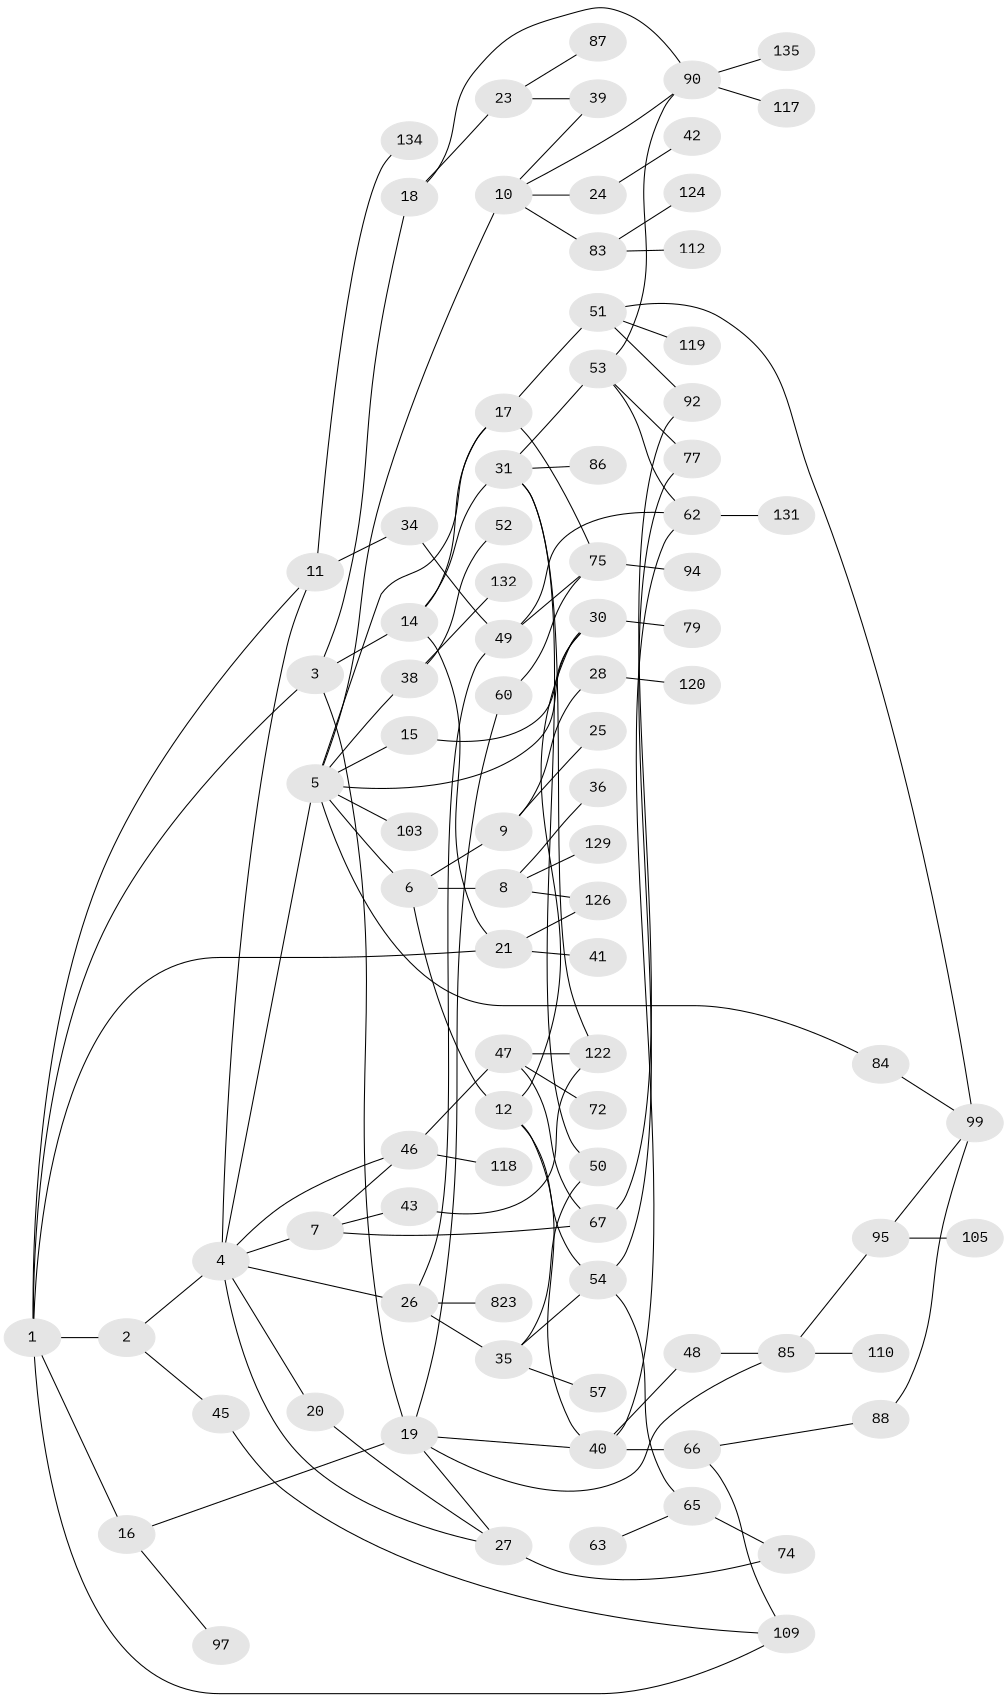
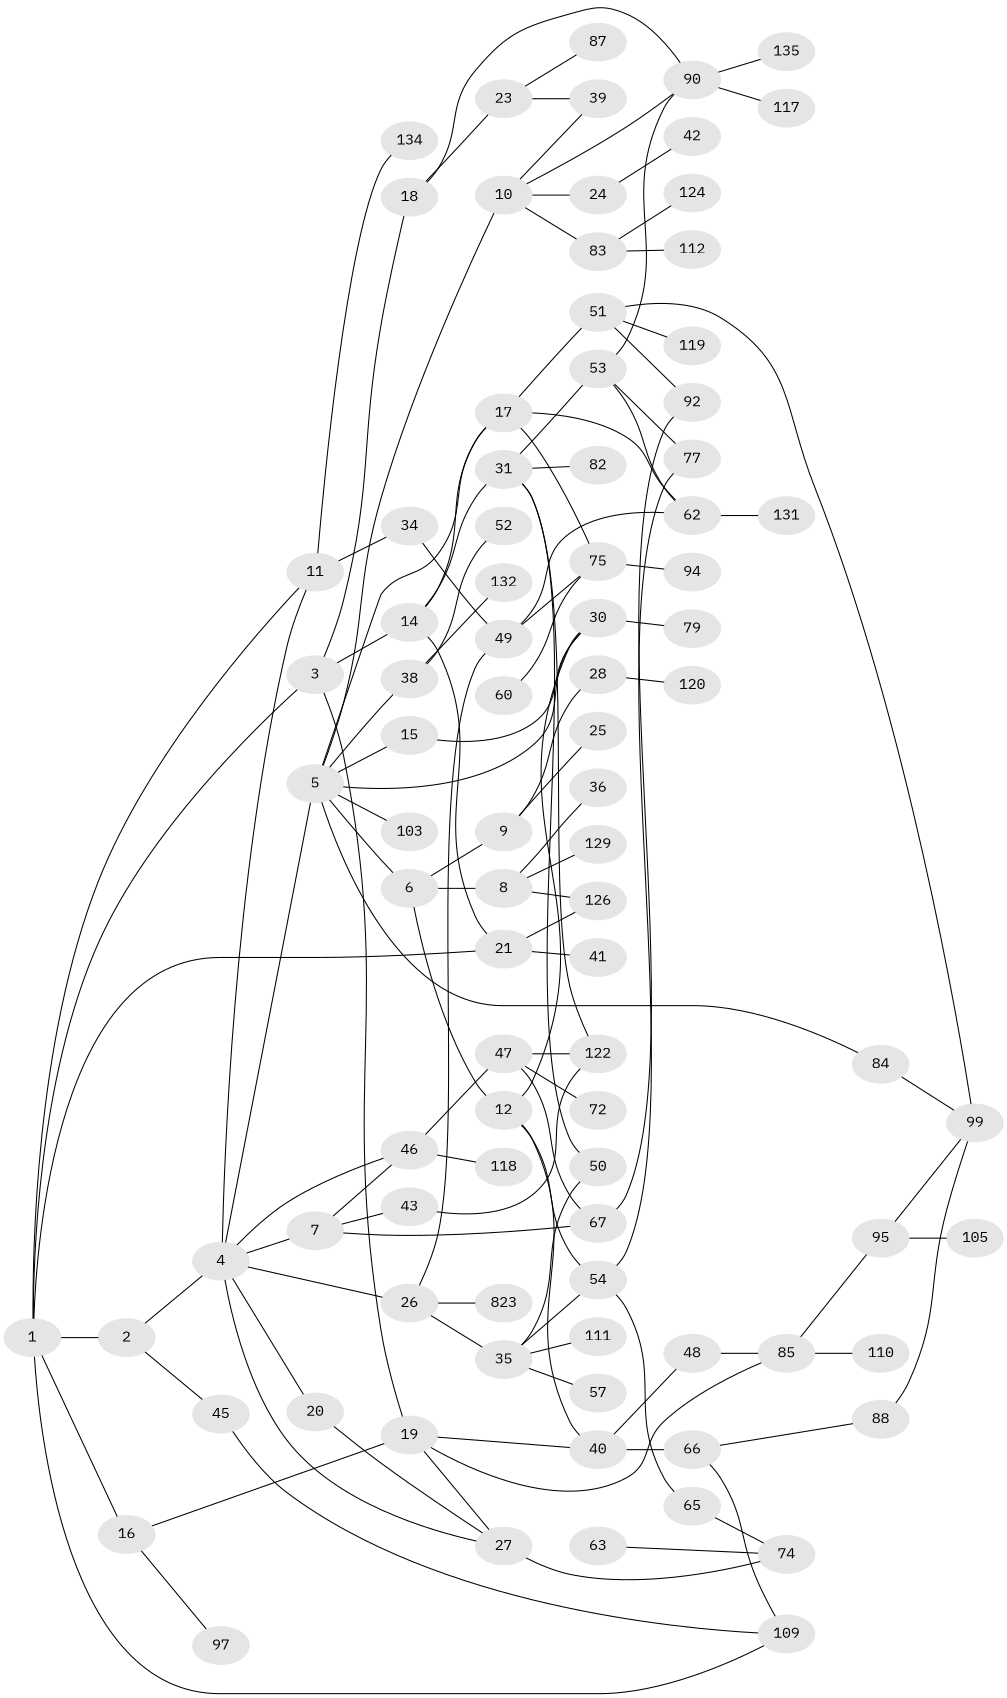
(598, 465) -> (598, 465)
(457, 1065) -> none
(653, 1166) -> (619, 433)
none -> (598, 1337)
(645, 1526) -> (692, 1550)
